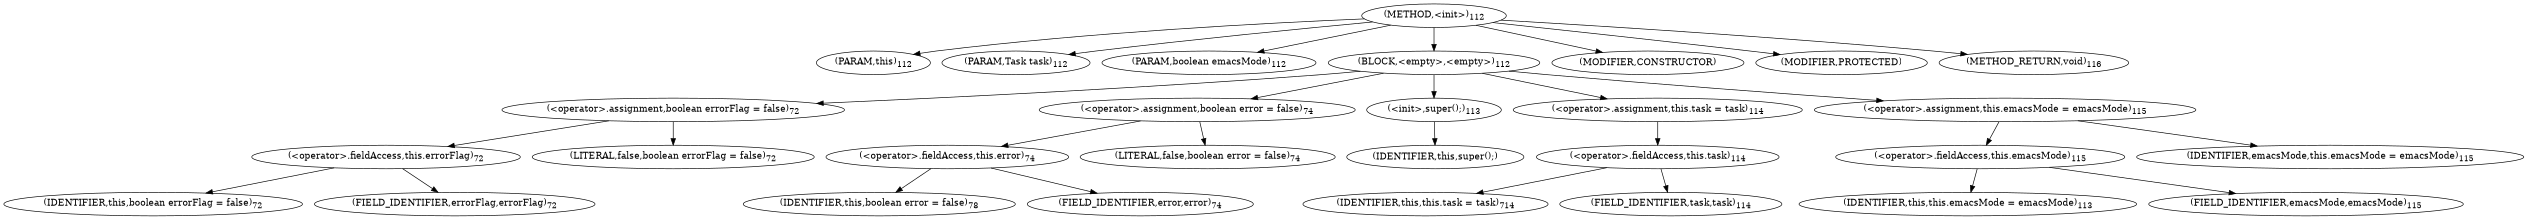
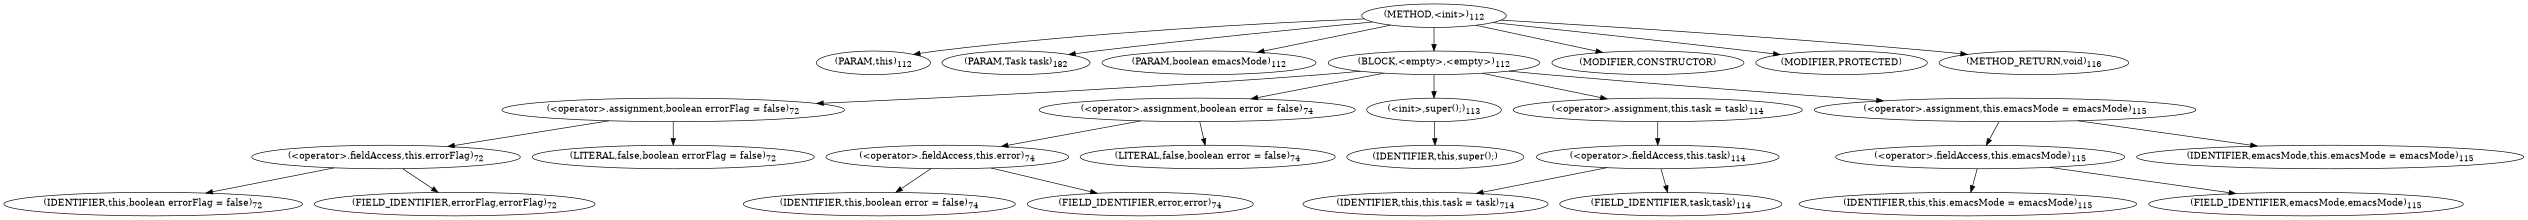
(1060, 62) -> (1060, 62)
(973, 203) -> (973, 203)
(2085, 203) -> (2085, 203)
